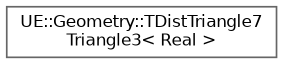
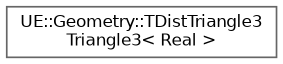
(142, 32) -> (142, 32)
